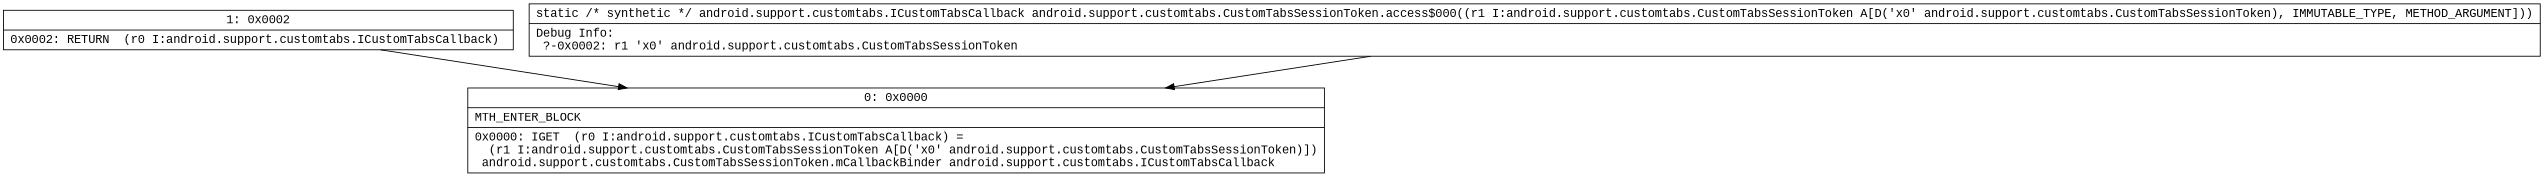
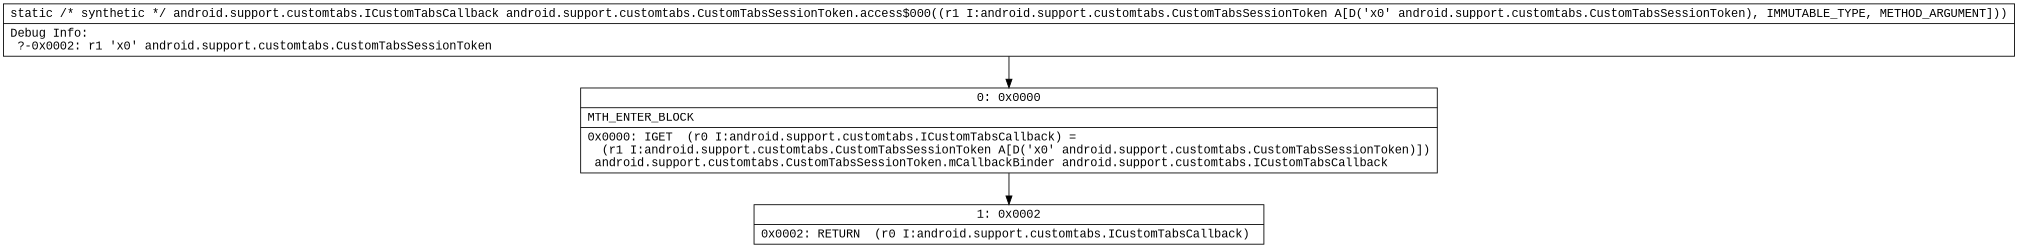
(500, 68) -> (1009, 185)
